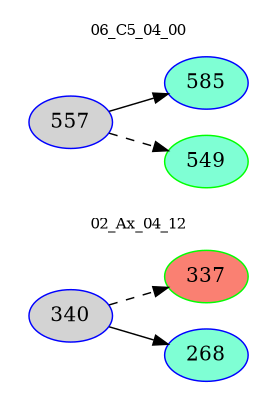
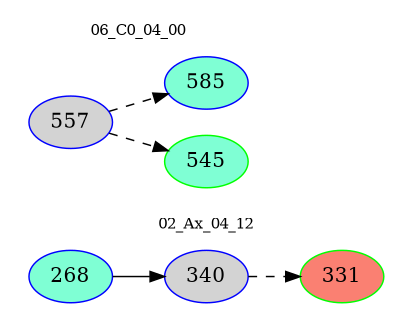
(139, 31) -> (139, 31)
(131, 105) -> (131, 105)
(206, 162) -> (206, 162)
(206, 277) -> (342, 277)
(131, 333) -> (131, 277)
